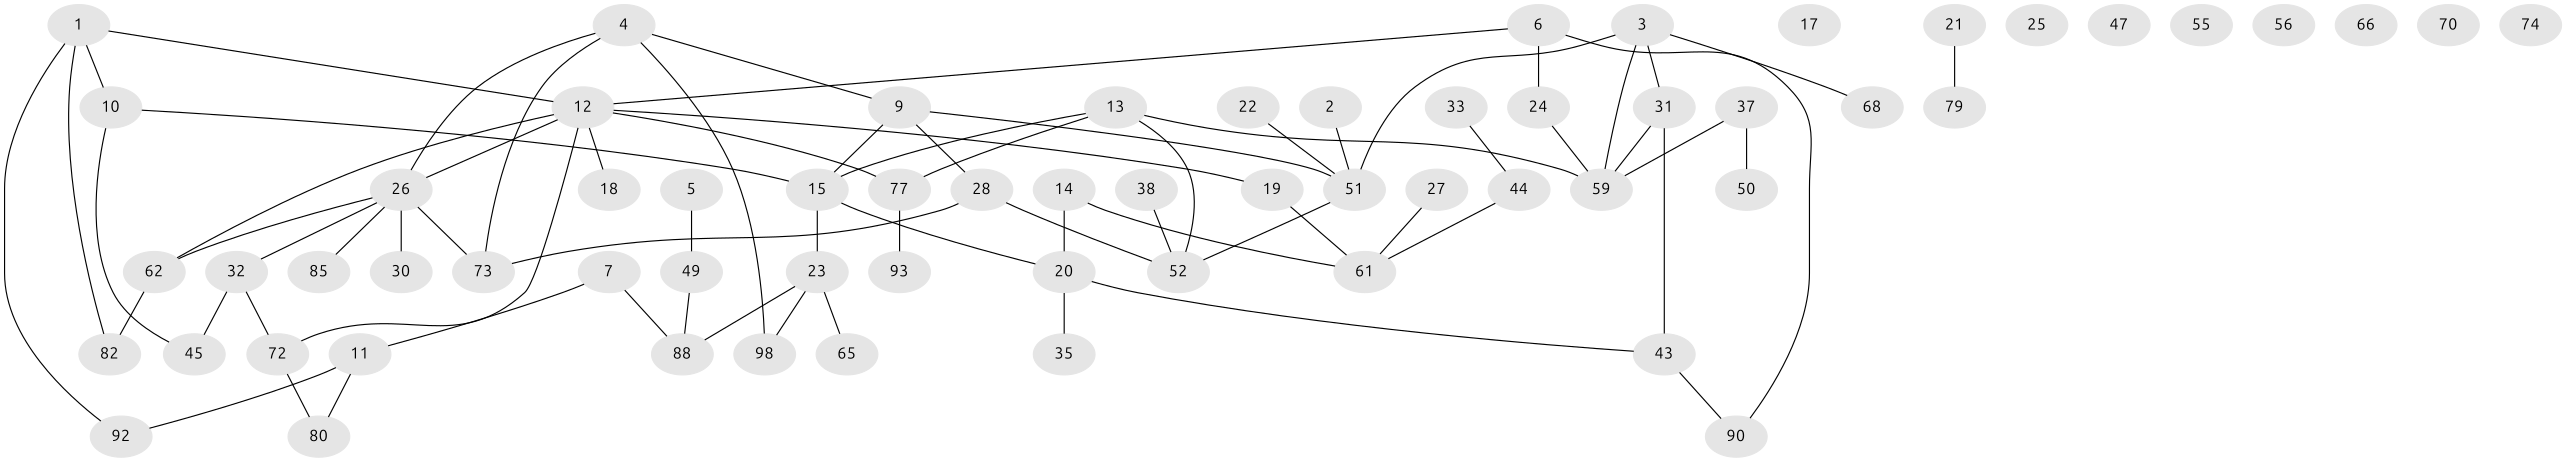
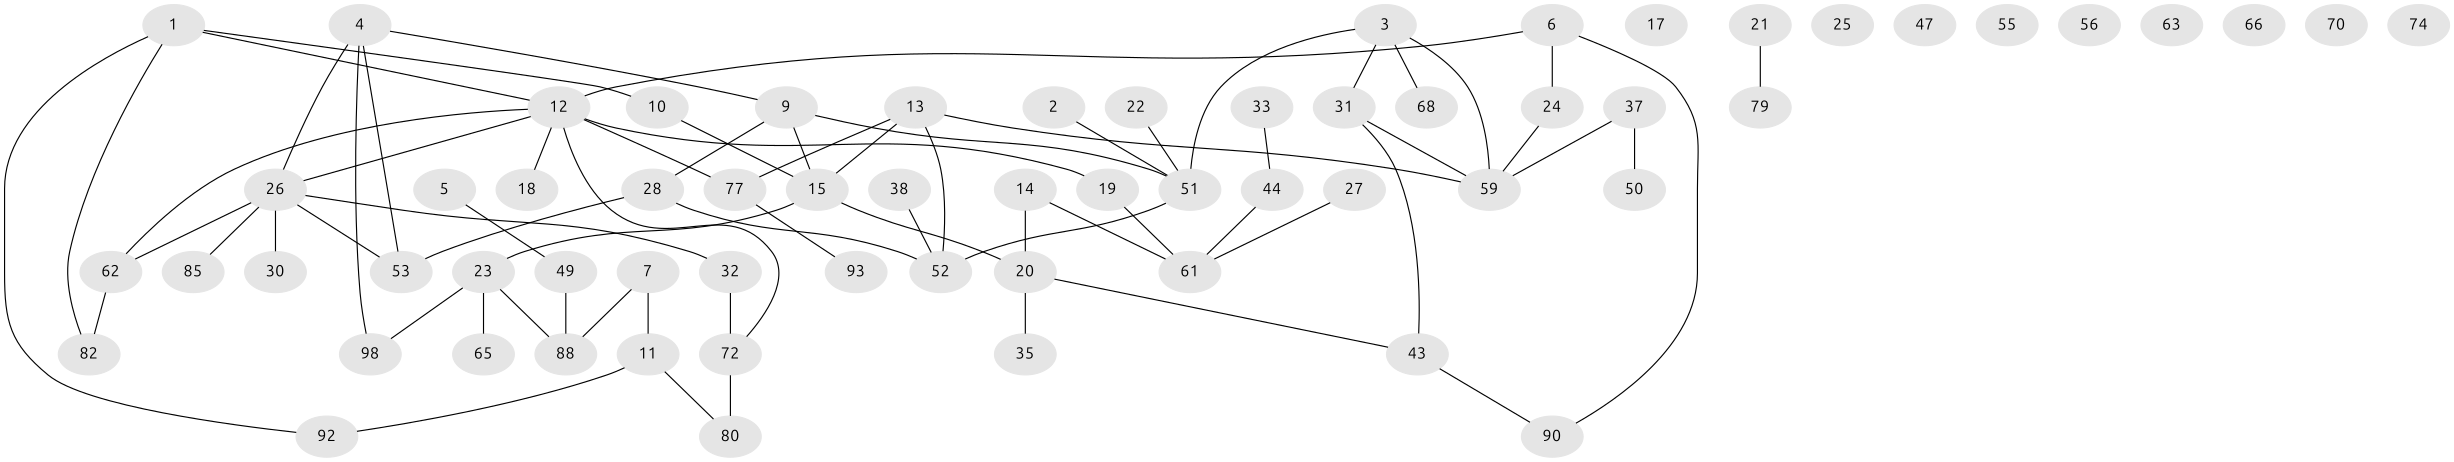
none -> (2172, 25)
(484, 272) -> (401, 272)
(194, 354) -> none
